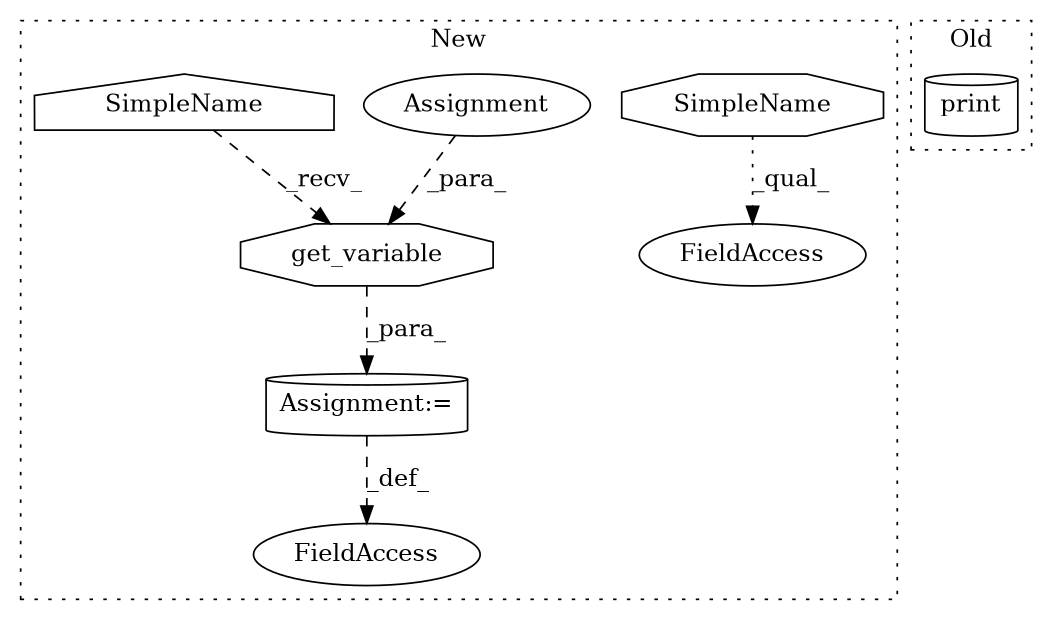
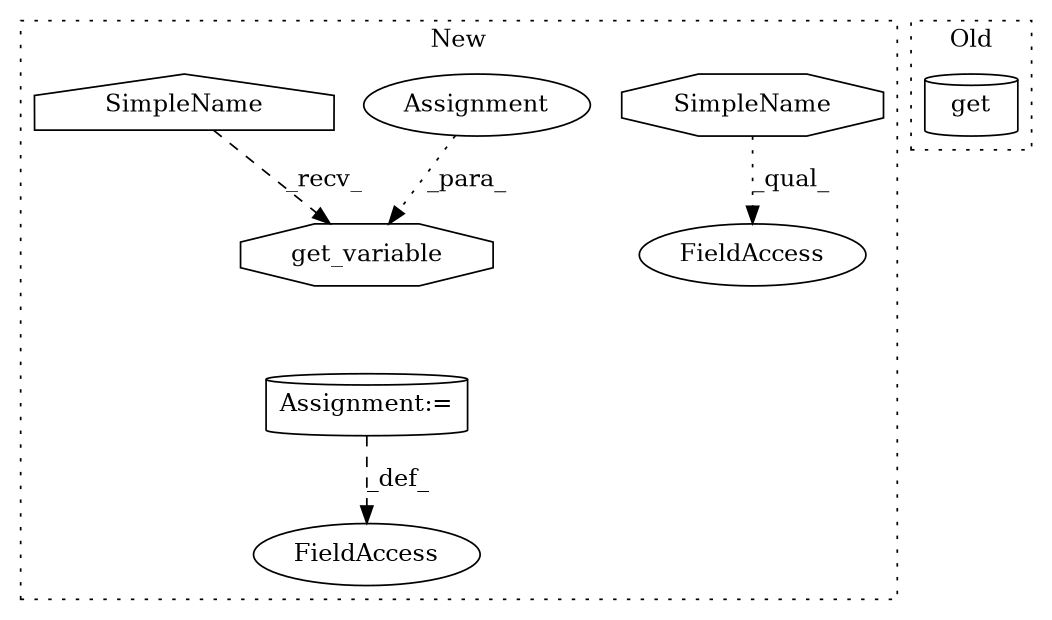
(971, 105) -> (971, 105)
(427, 173) -> (427, 173)
(367, 321) -> none
